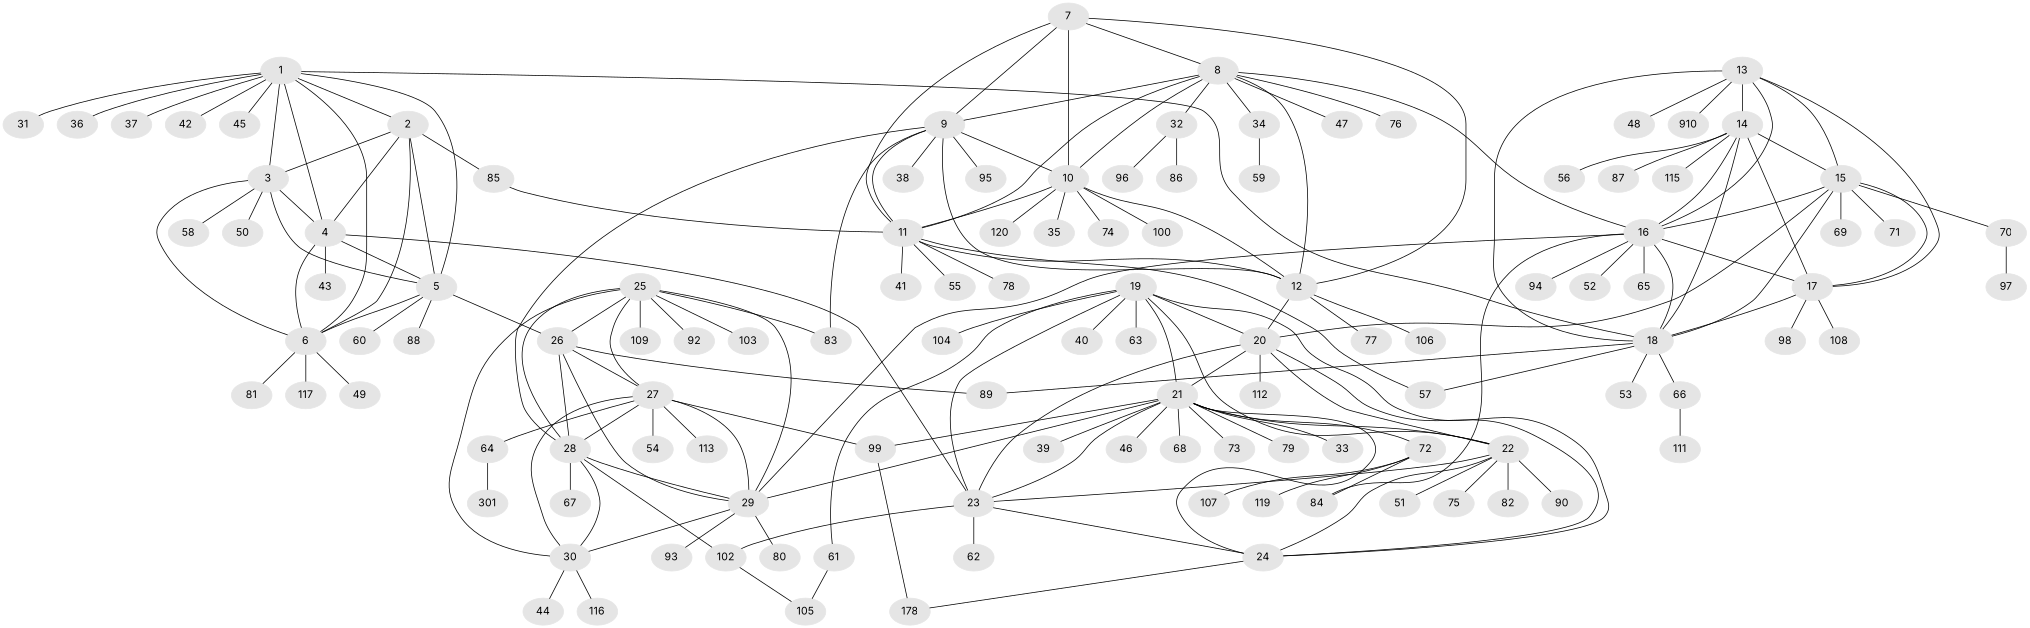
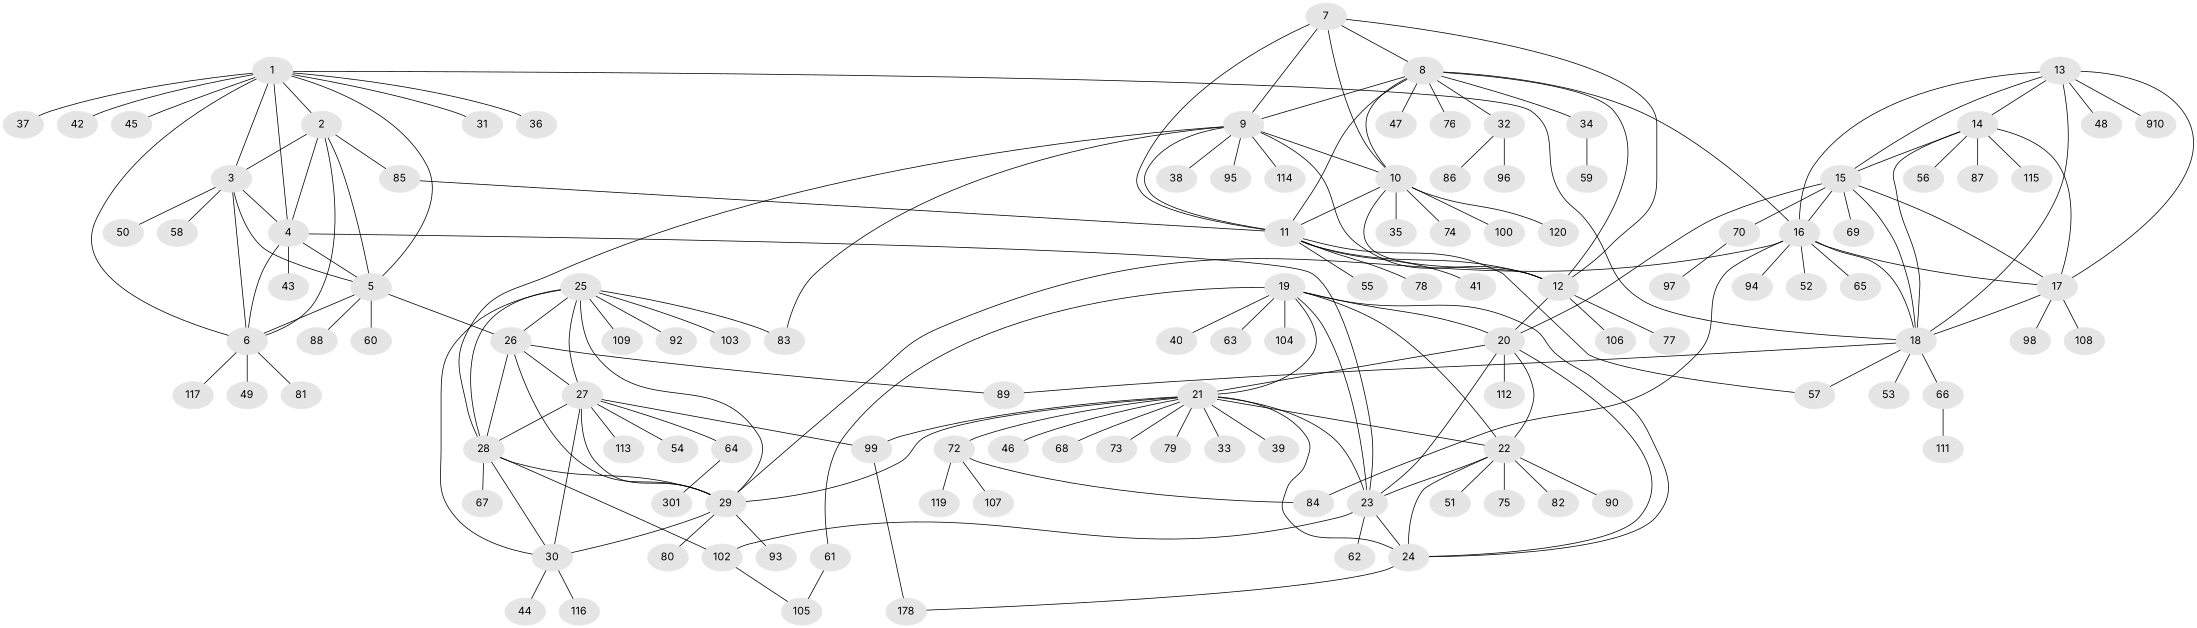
none -> (1285, 179)
(1704, 187) -> none
(1895, 233) -> none
